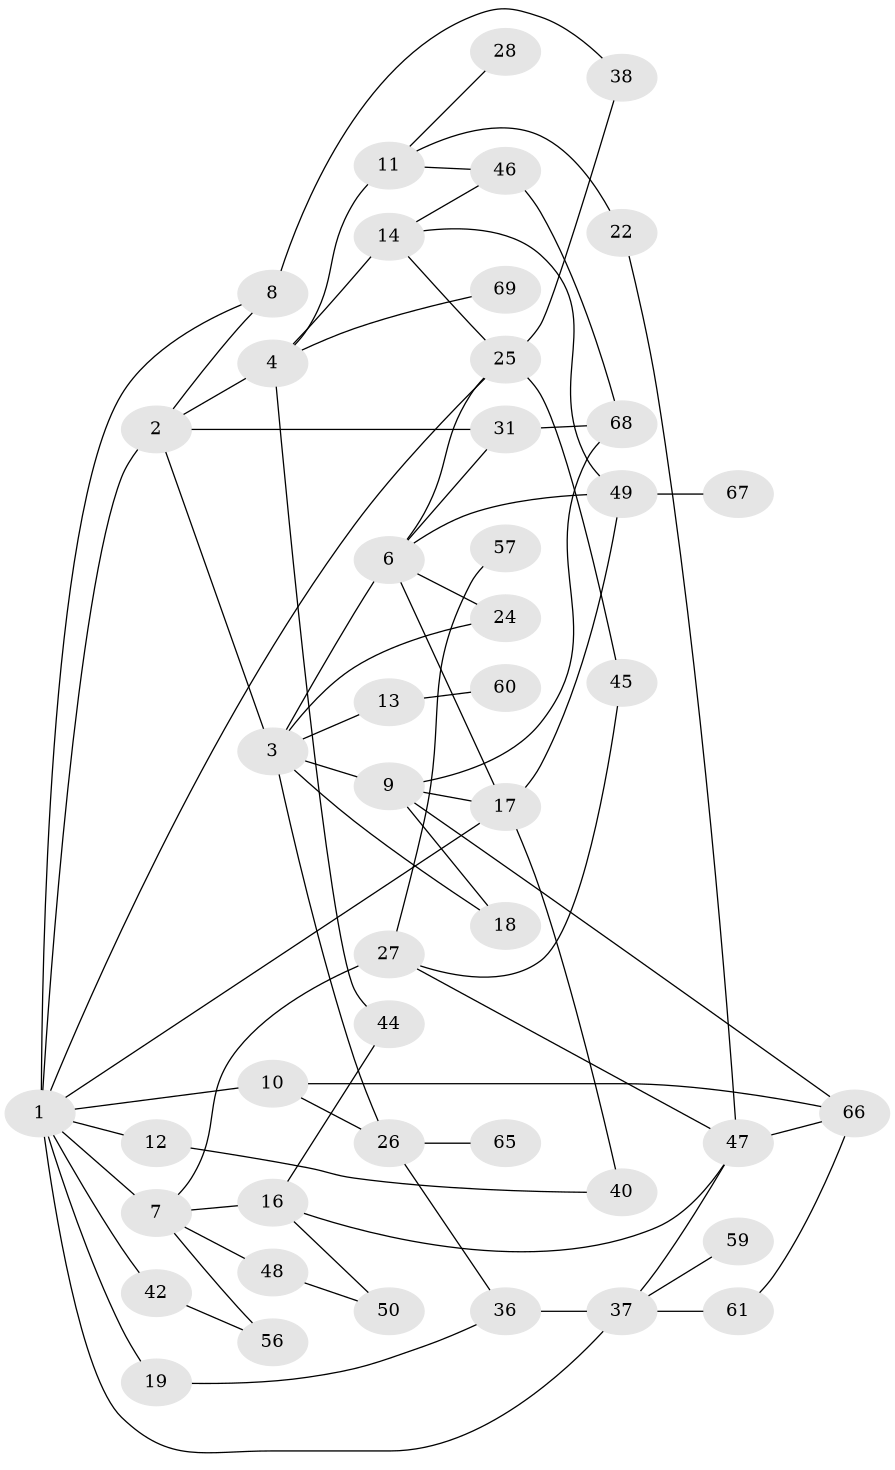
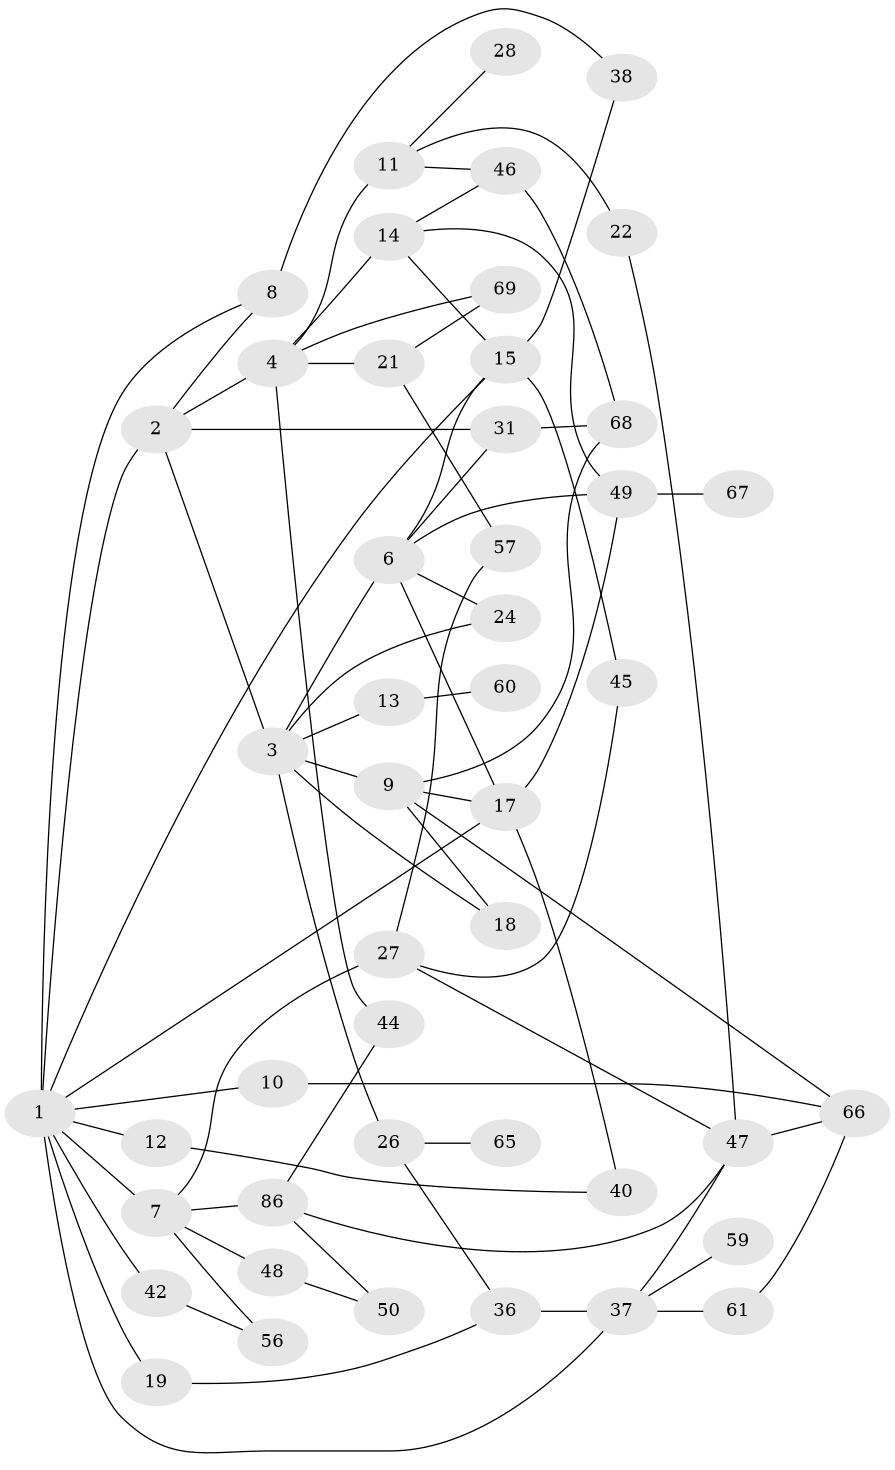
(506, 360) -> (506, 360)
none -> (389, 363)
(324, 1110) -> none
(273, 1203) -> (273, 1203)
